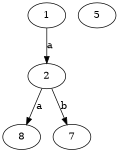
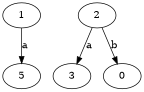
(47, 42) -> (22, 42)
(22, 137) -> (72, 76)
(72, 137) -> (122, 76)
